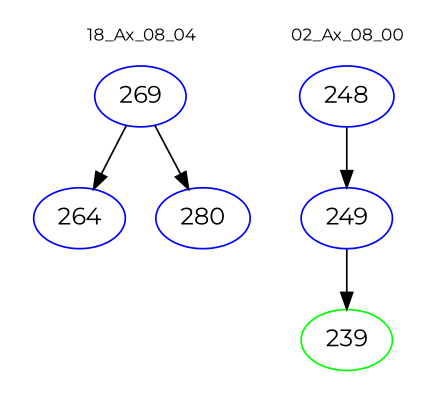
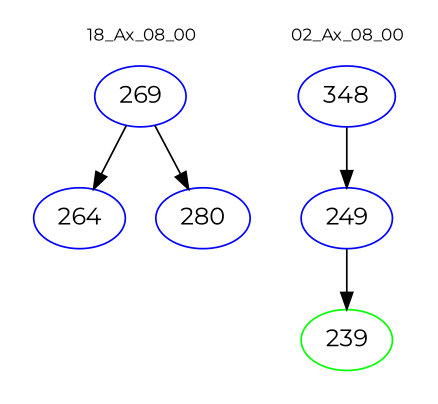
(142, 36) -> (142, 36)
(347, 96) -> (347, 96)
